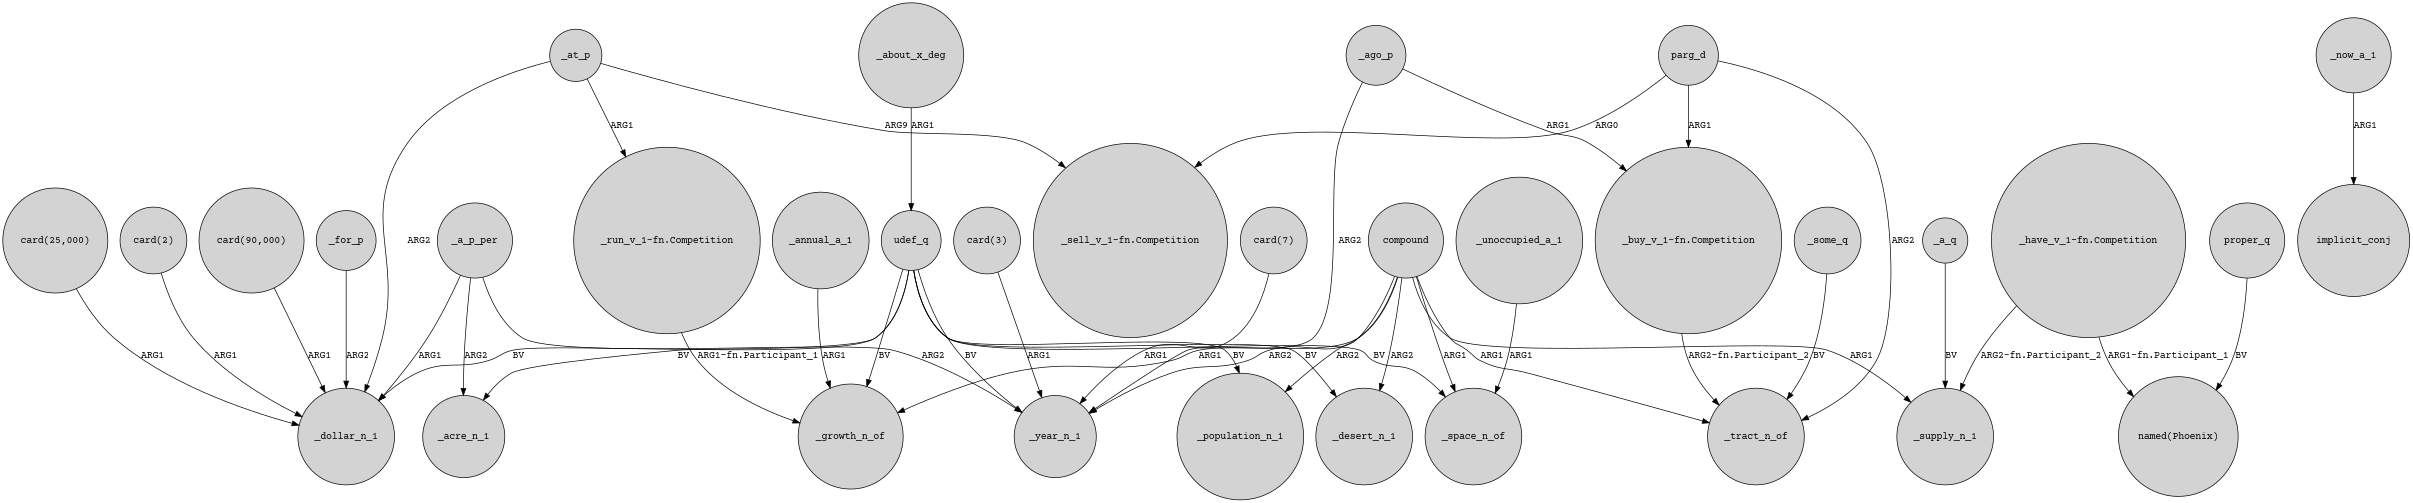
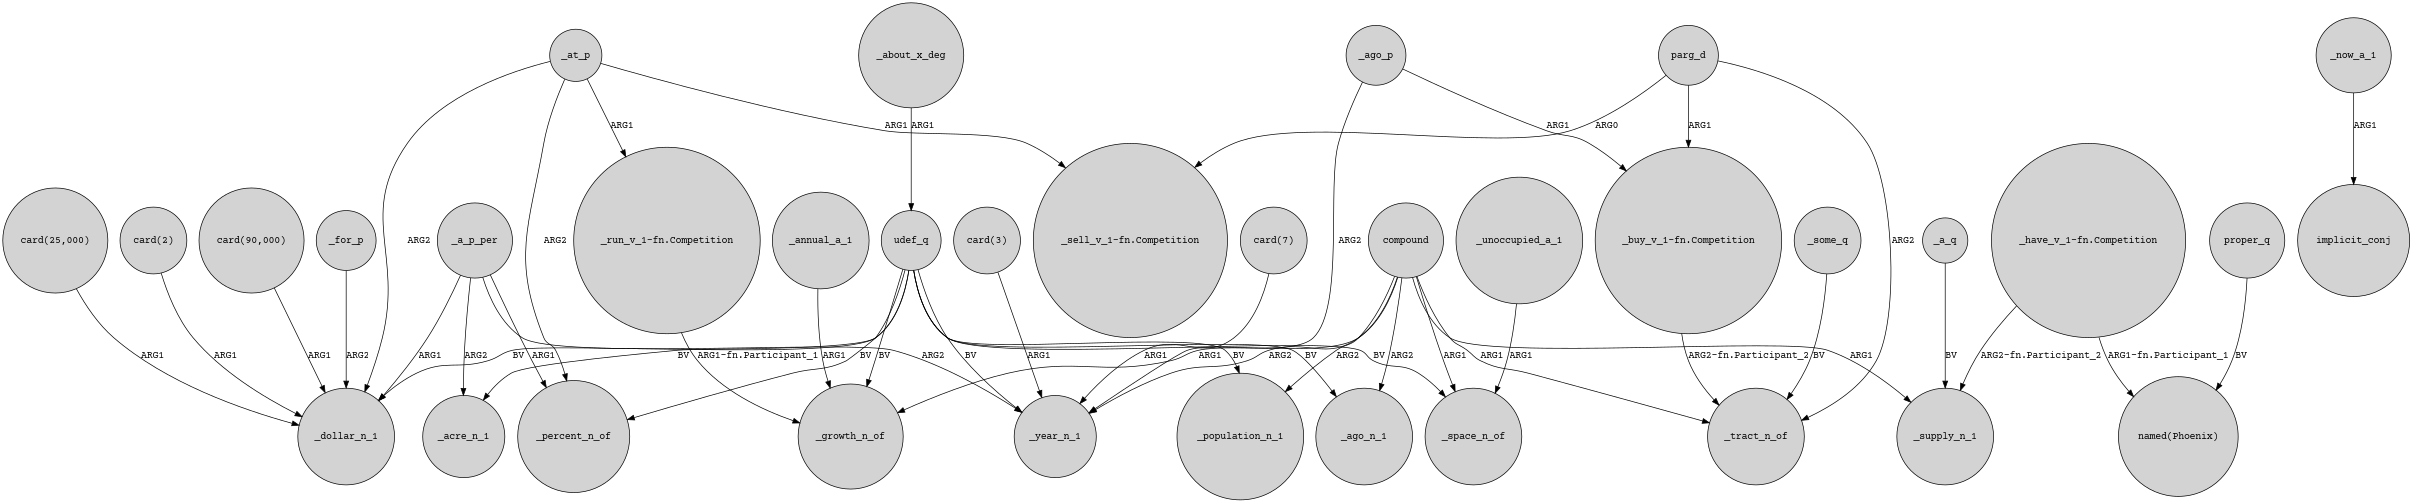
(897, 126) -> (897, 126)
none -> (574, 437)
(1364, 437) -> (1364, 437)
